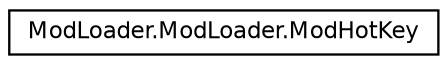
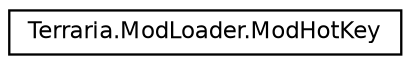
(224, 32) -> (205, 32)
